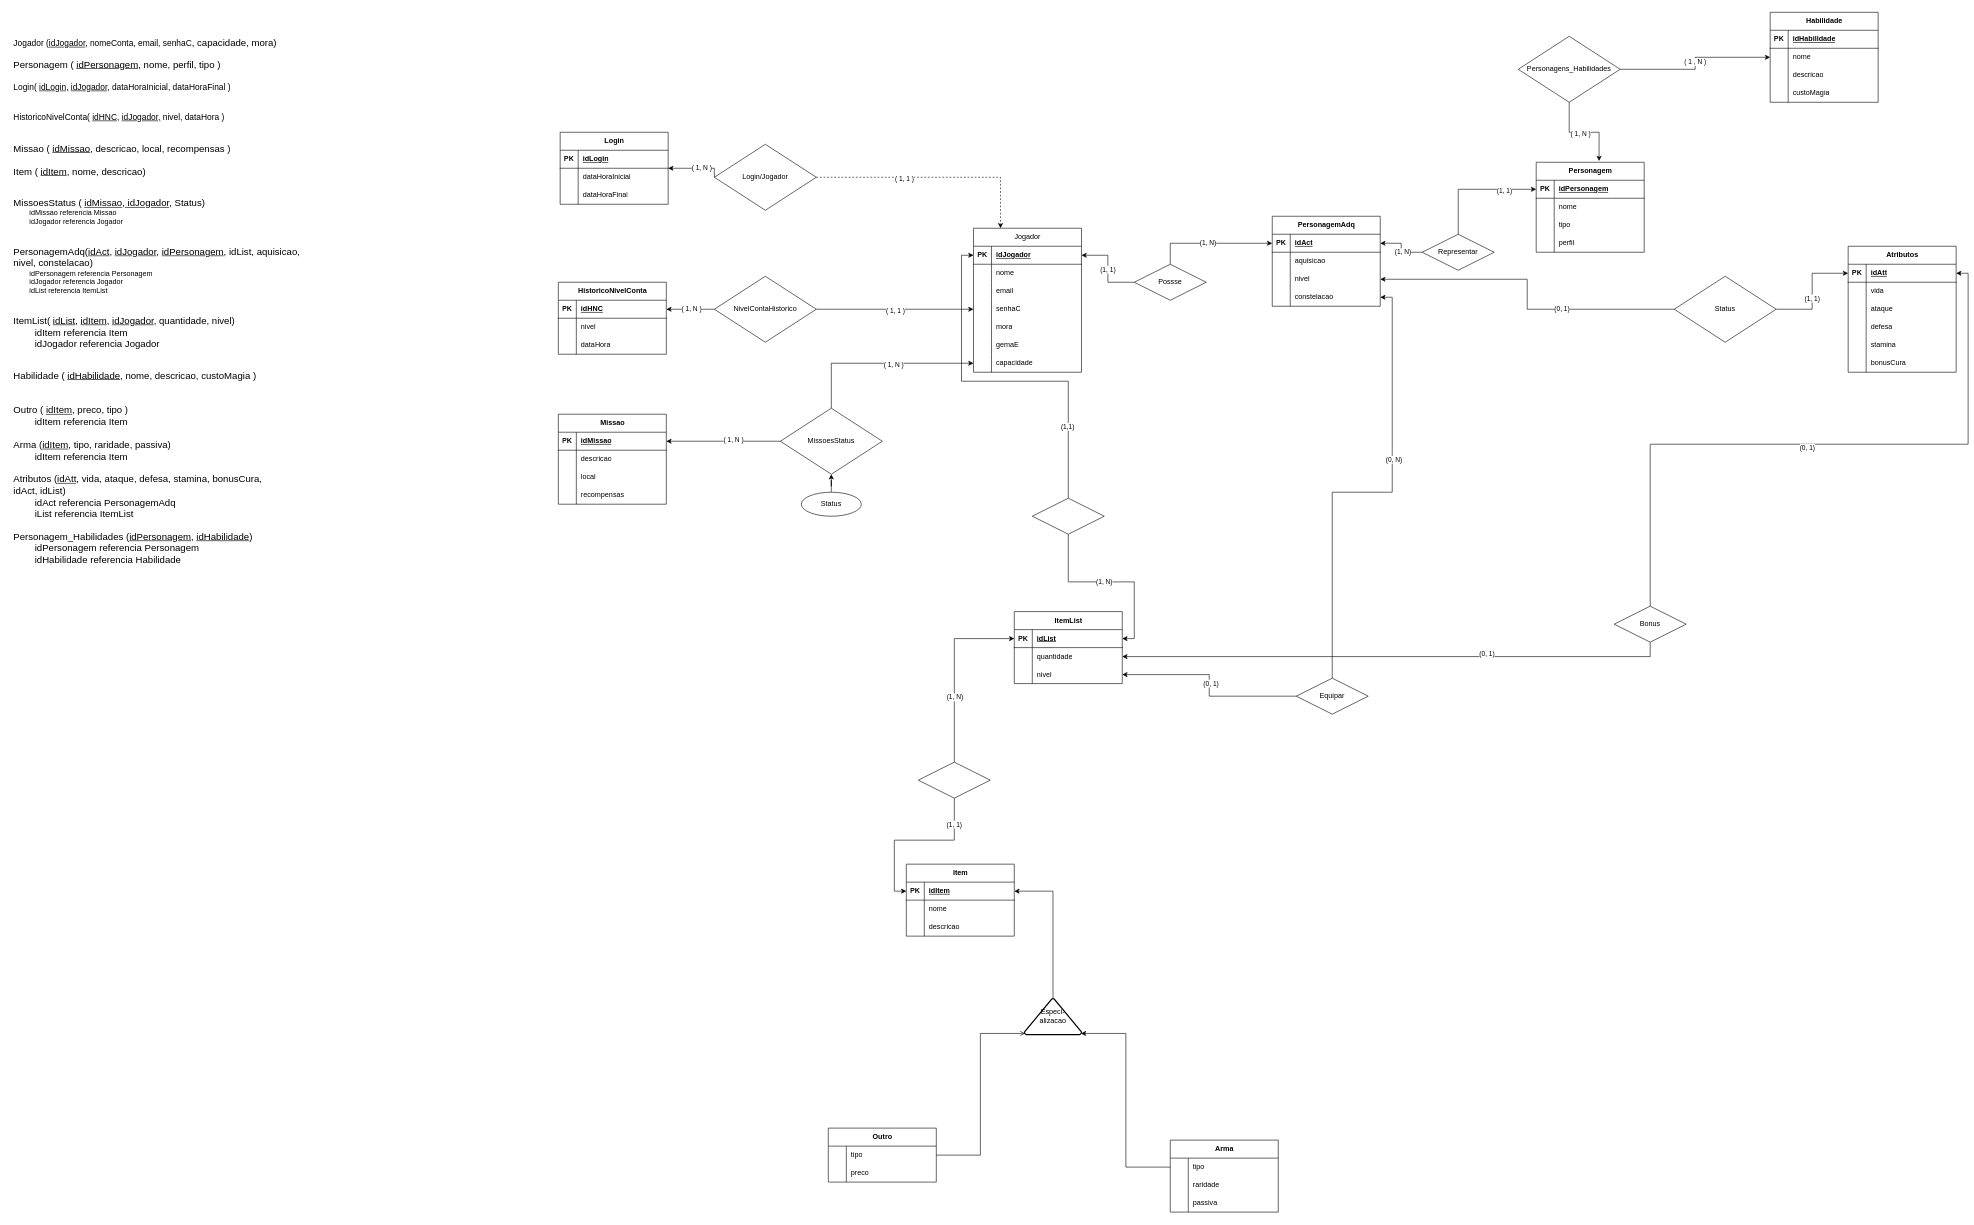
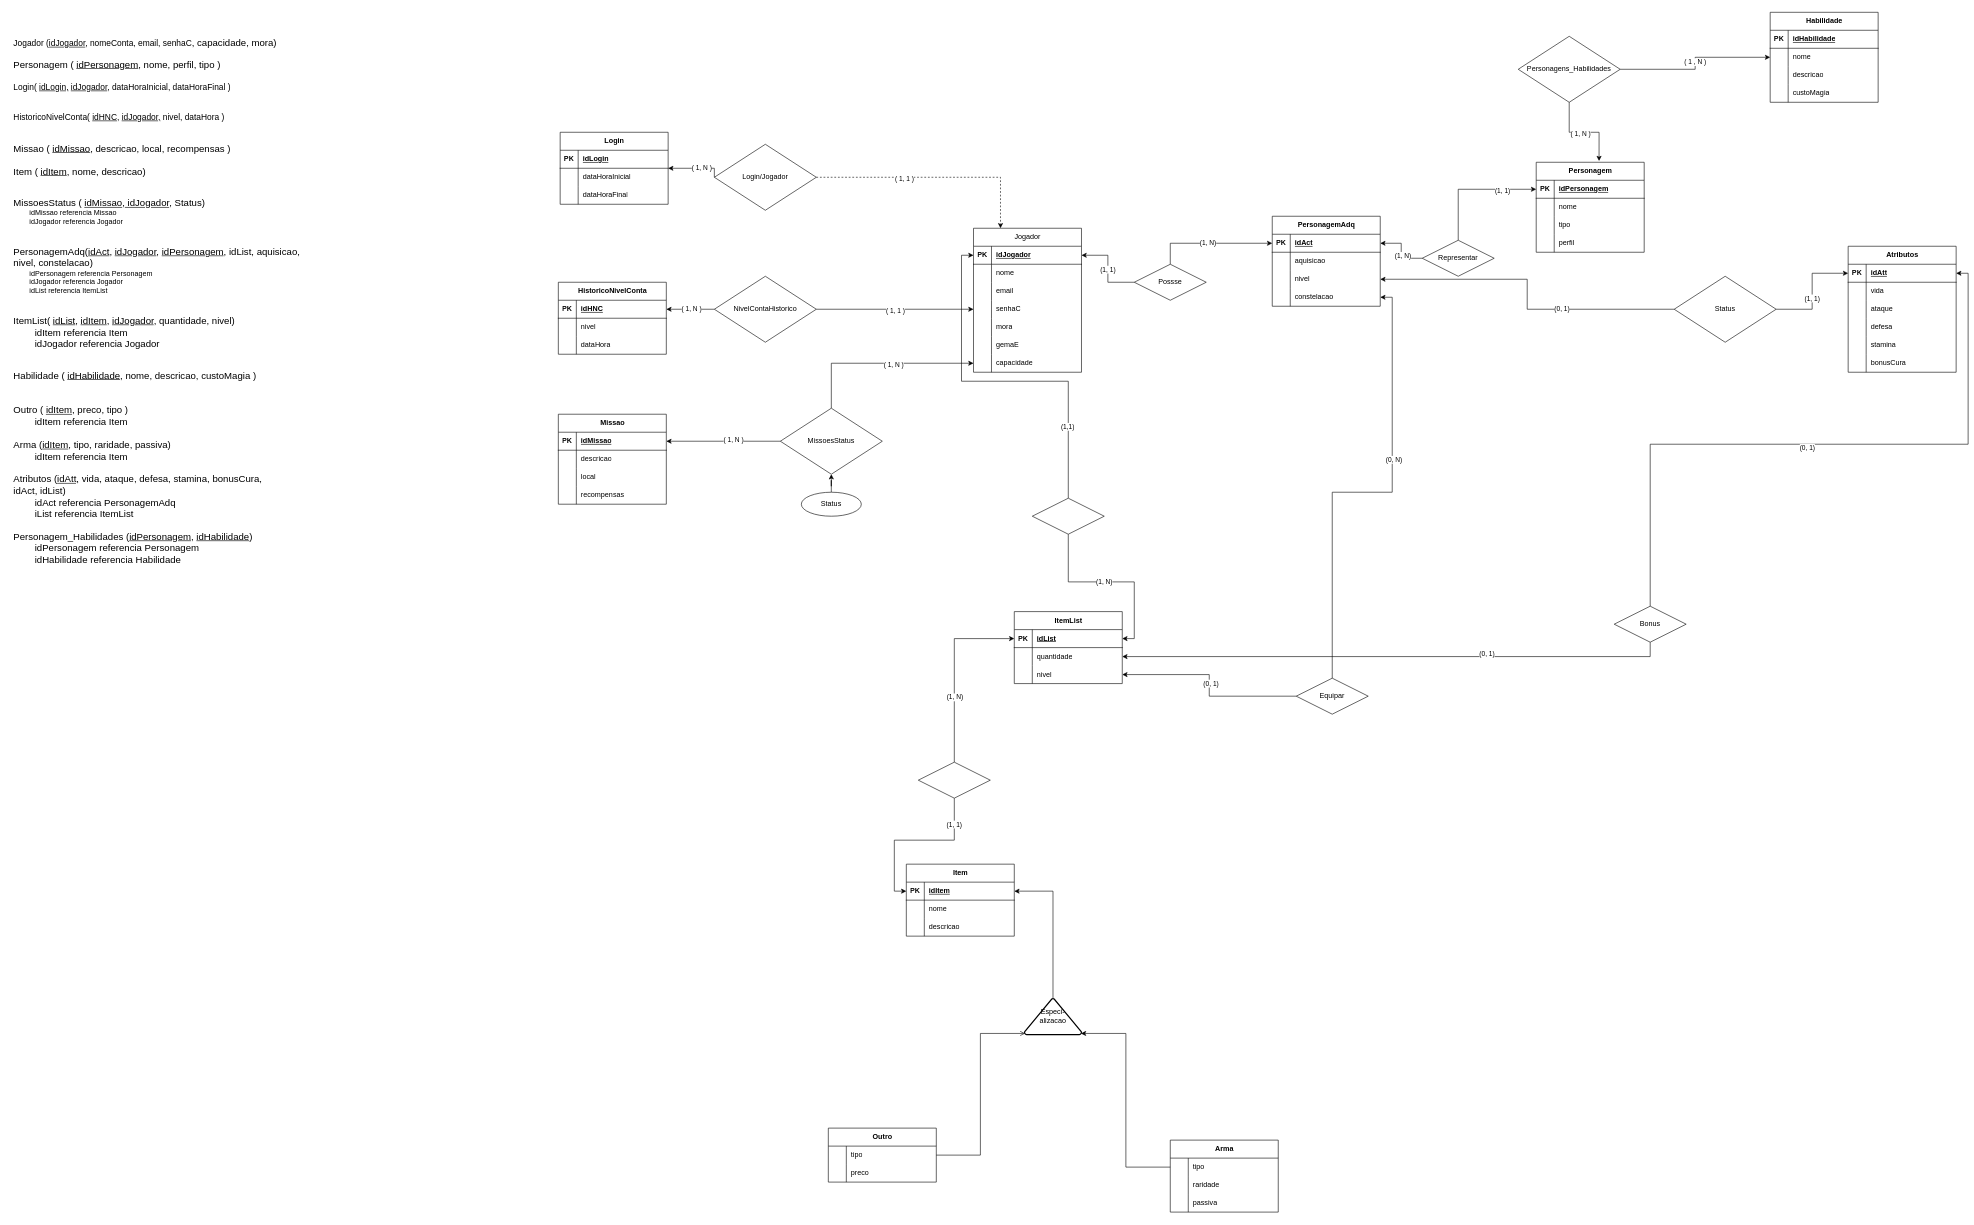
(1458, 252) -> (1458, 258)
